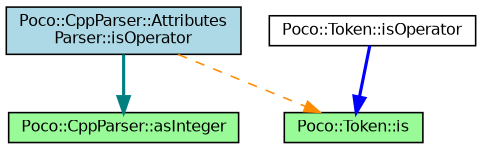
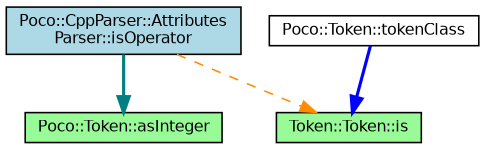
(372, 31) -> (374, 31)
(124, 128) -> (124, 128)
(354, 128) -> (349, 128)
